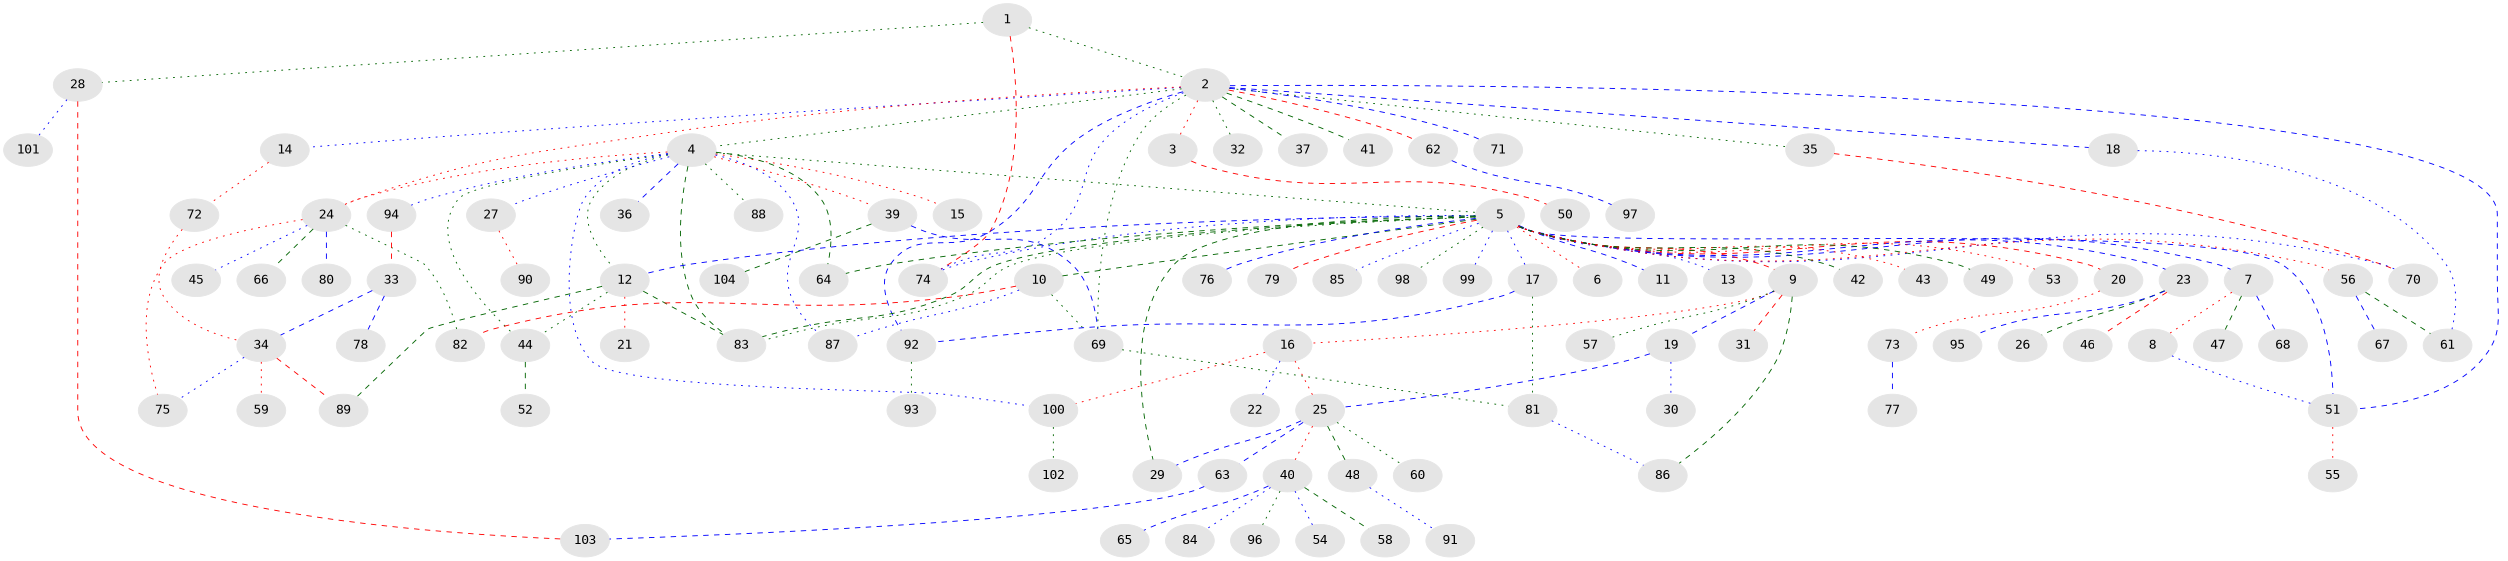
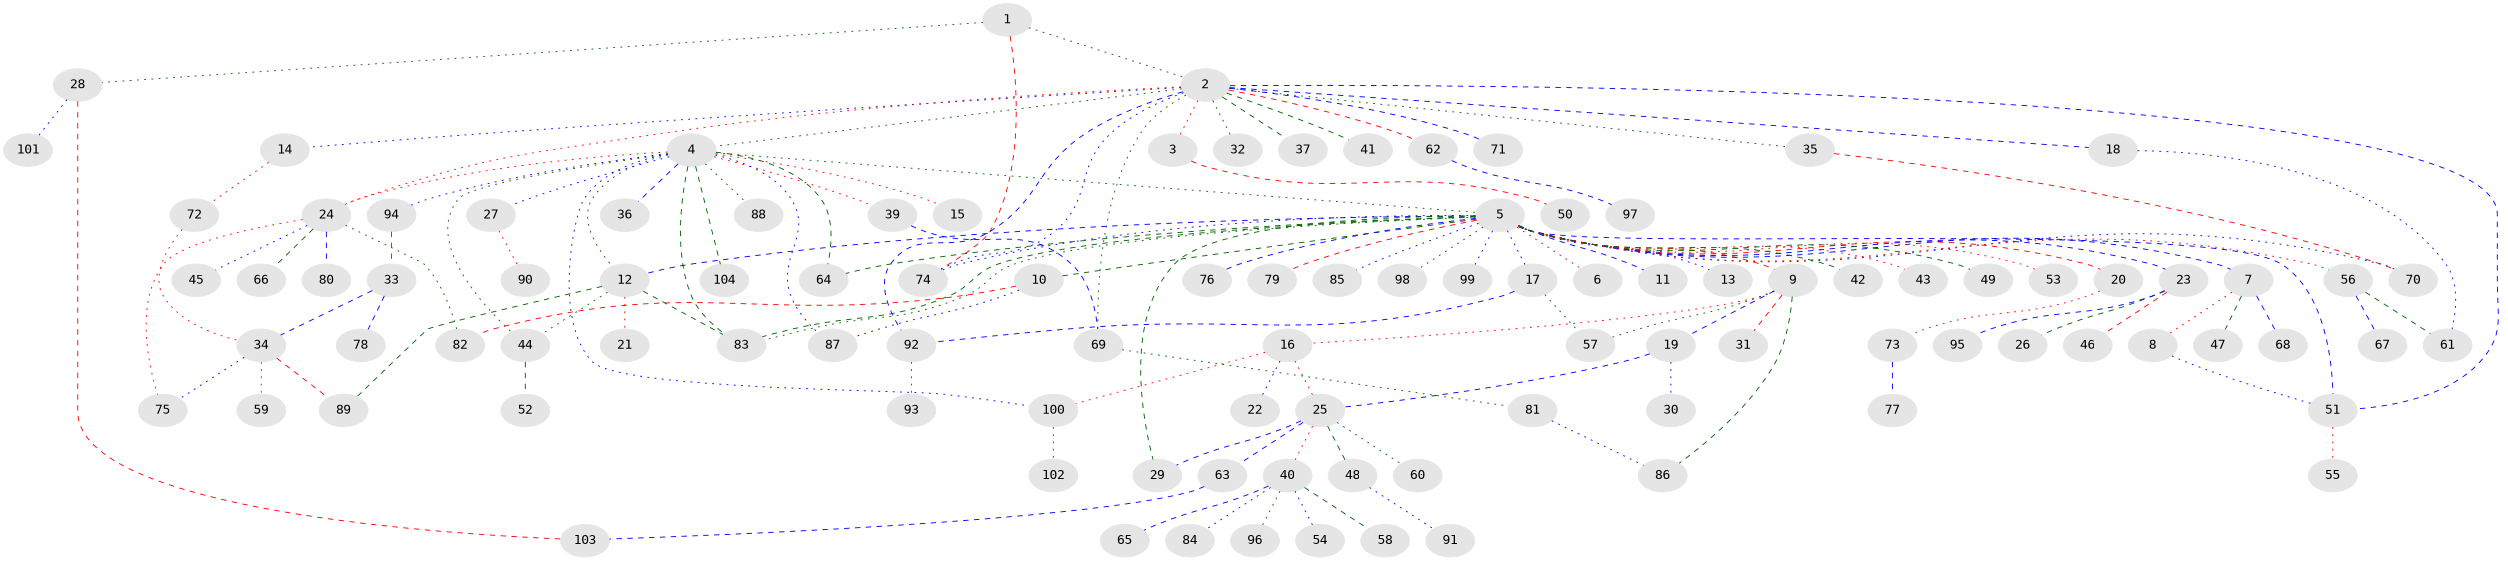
(824, 242) -> (708, 215)
(1069, 313) -> none
(1533, 345) -> (1561, 313)
